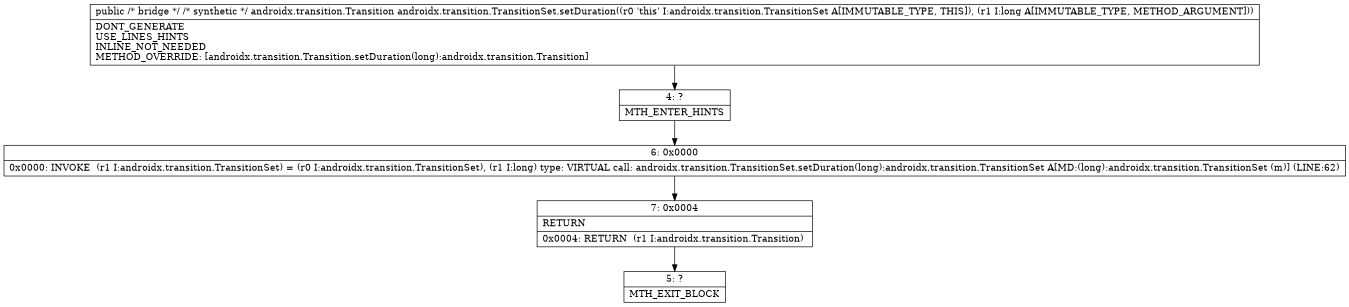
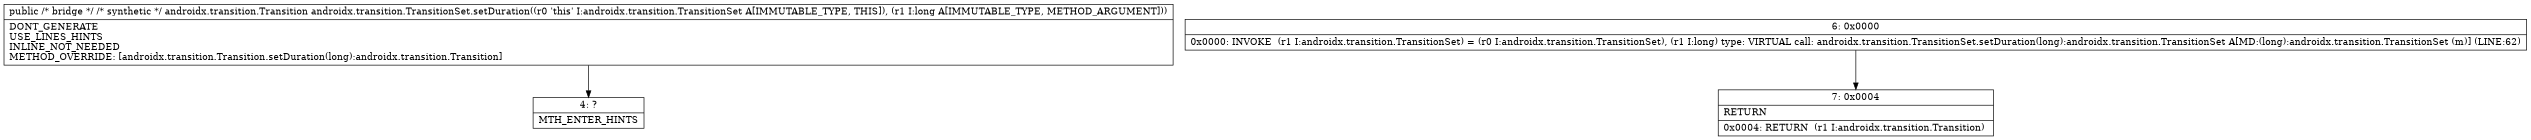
(675, 130) -> none
(675, 287) -> none
